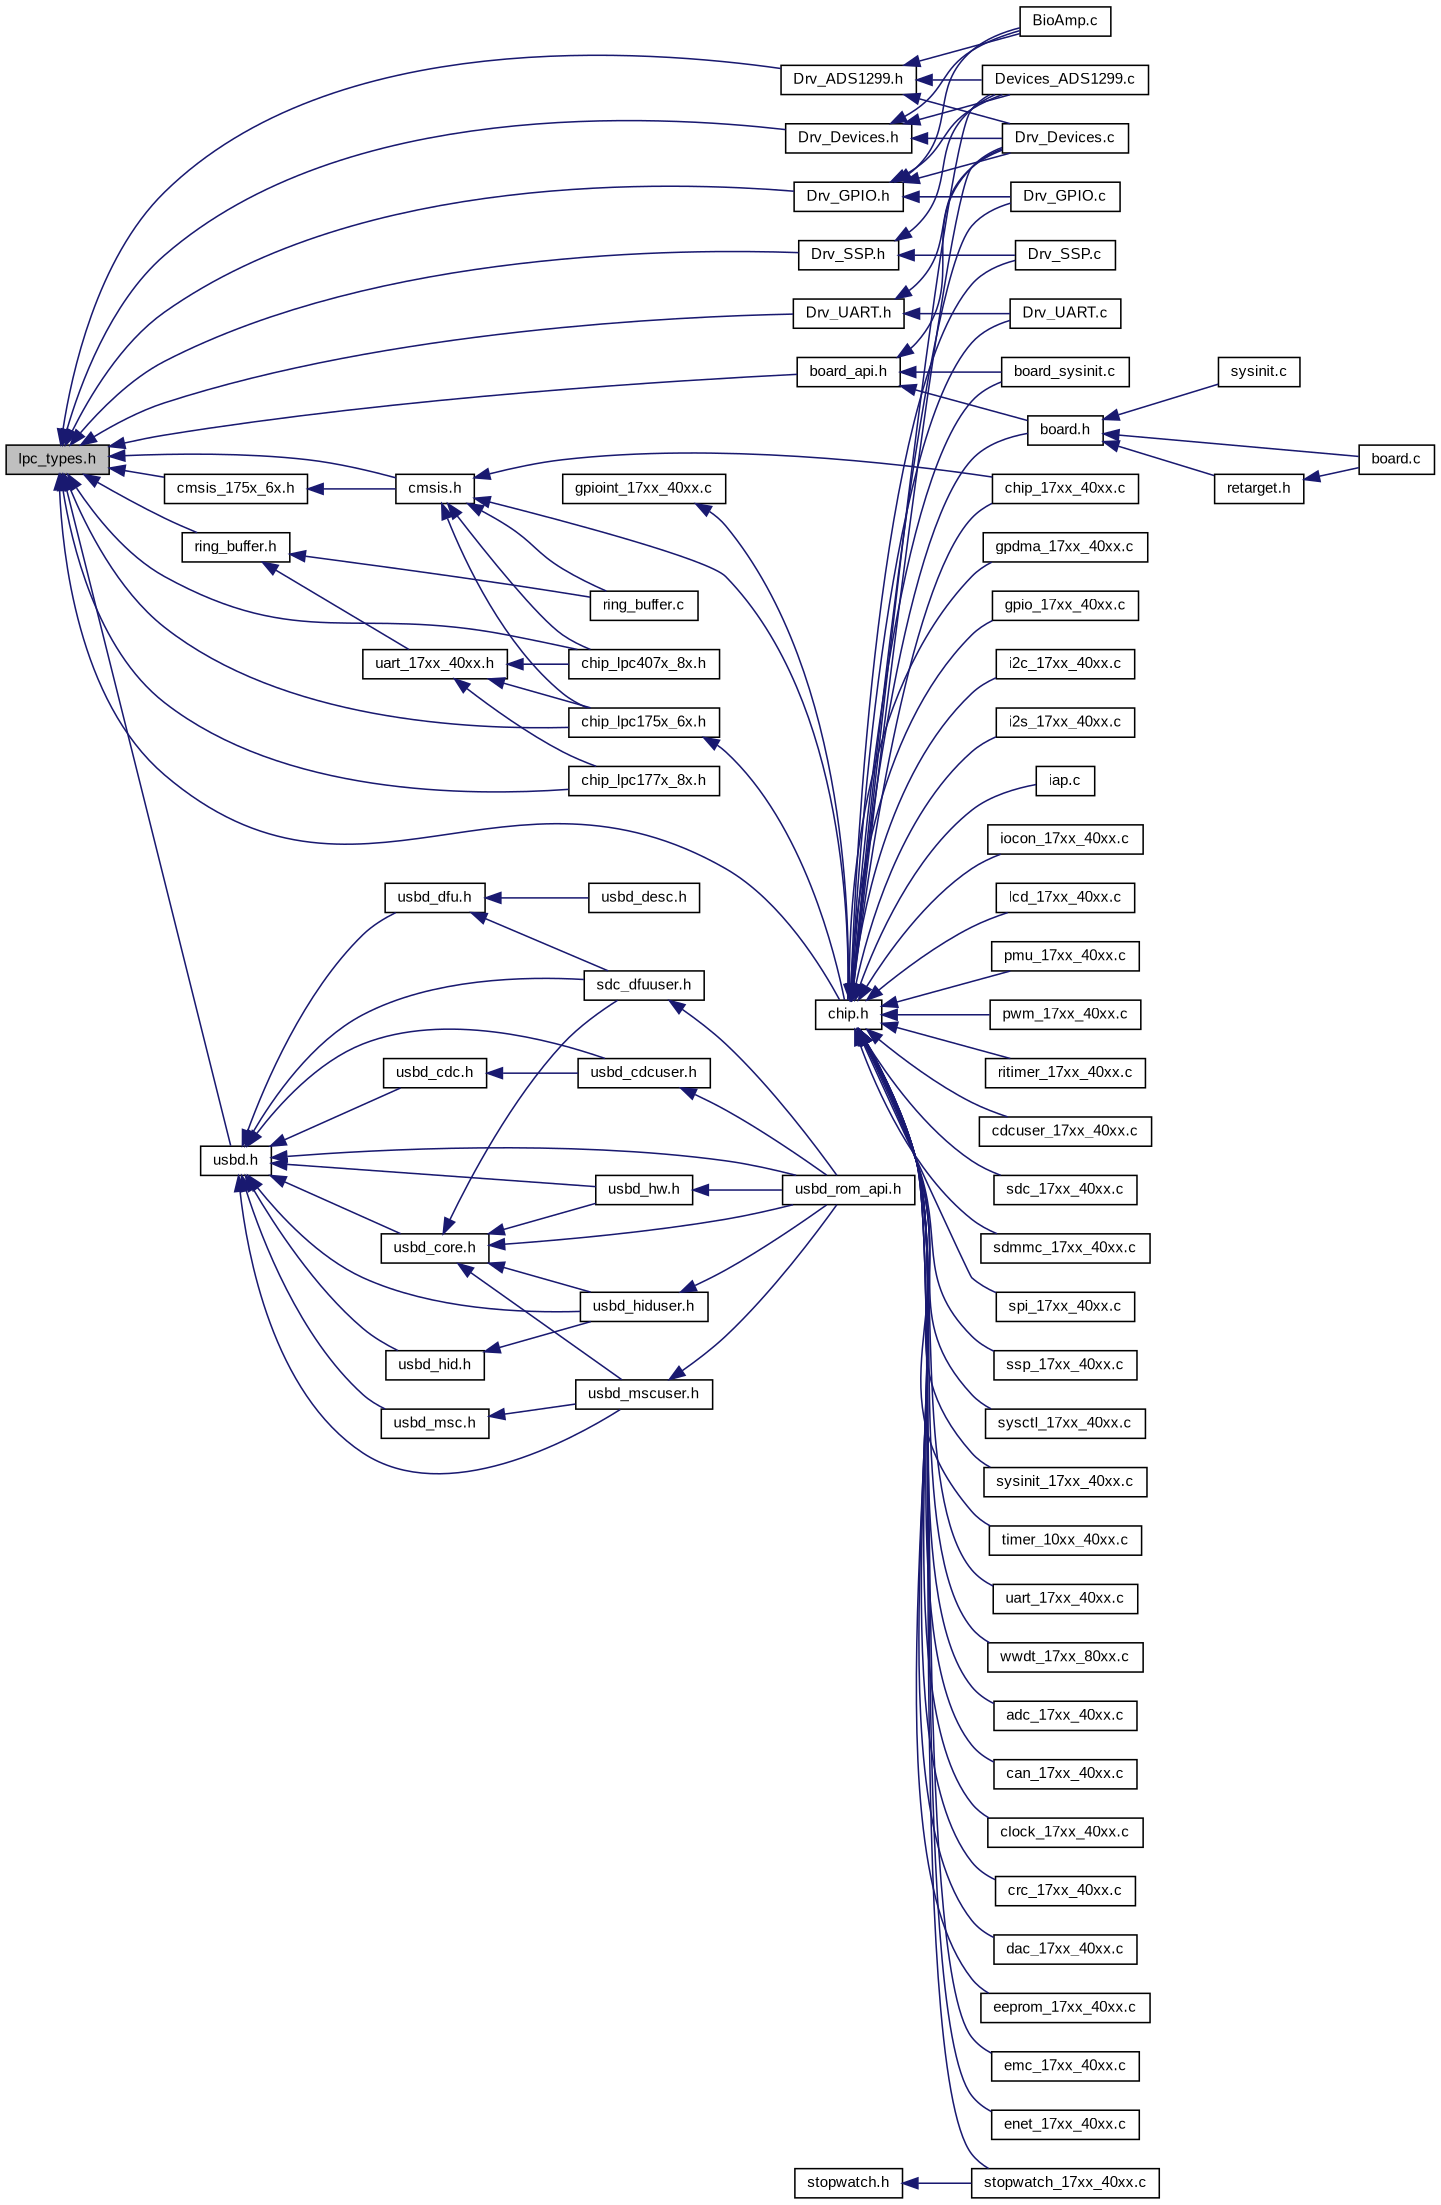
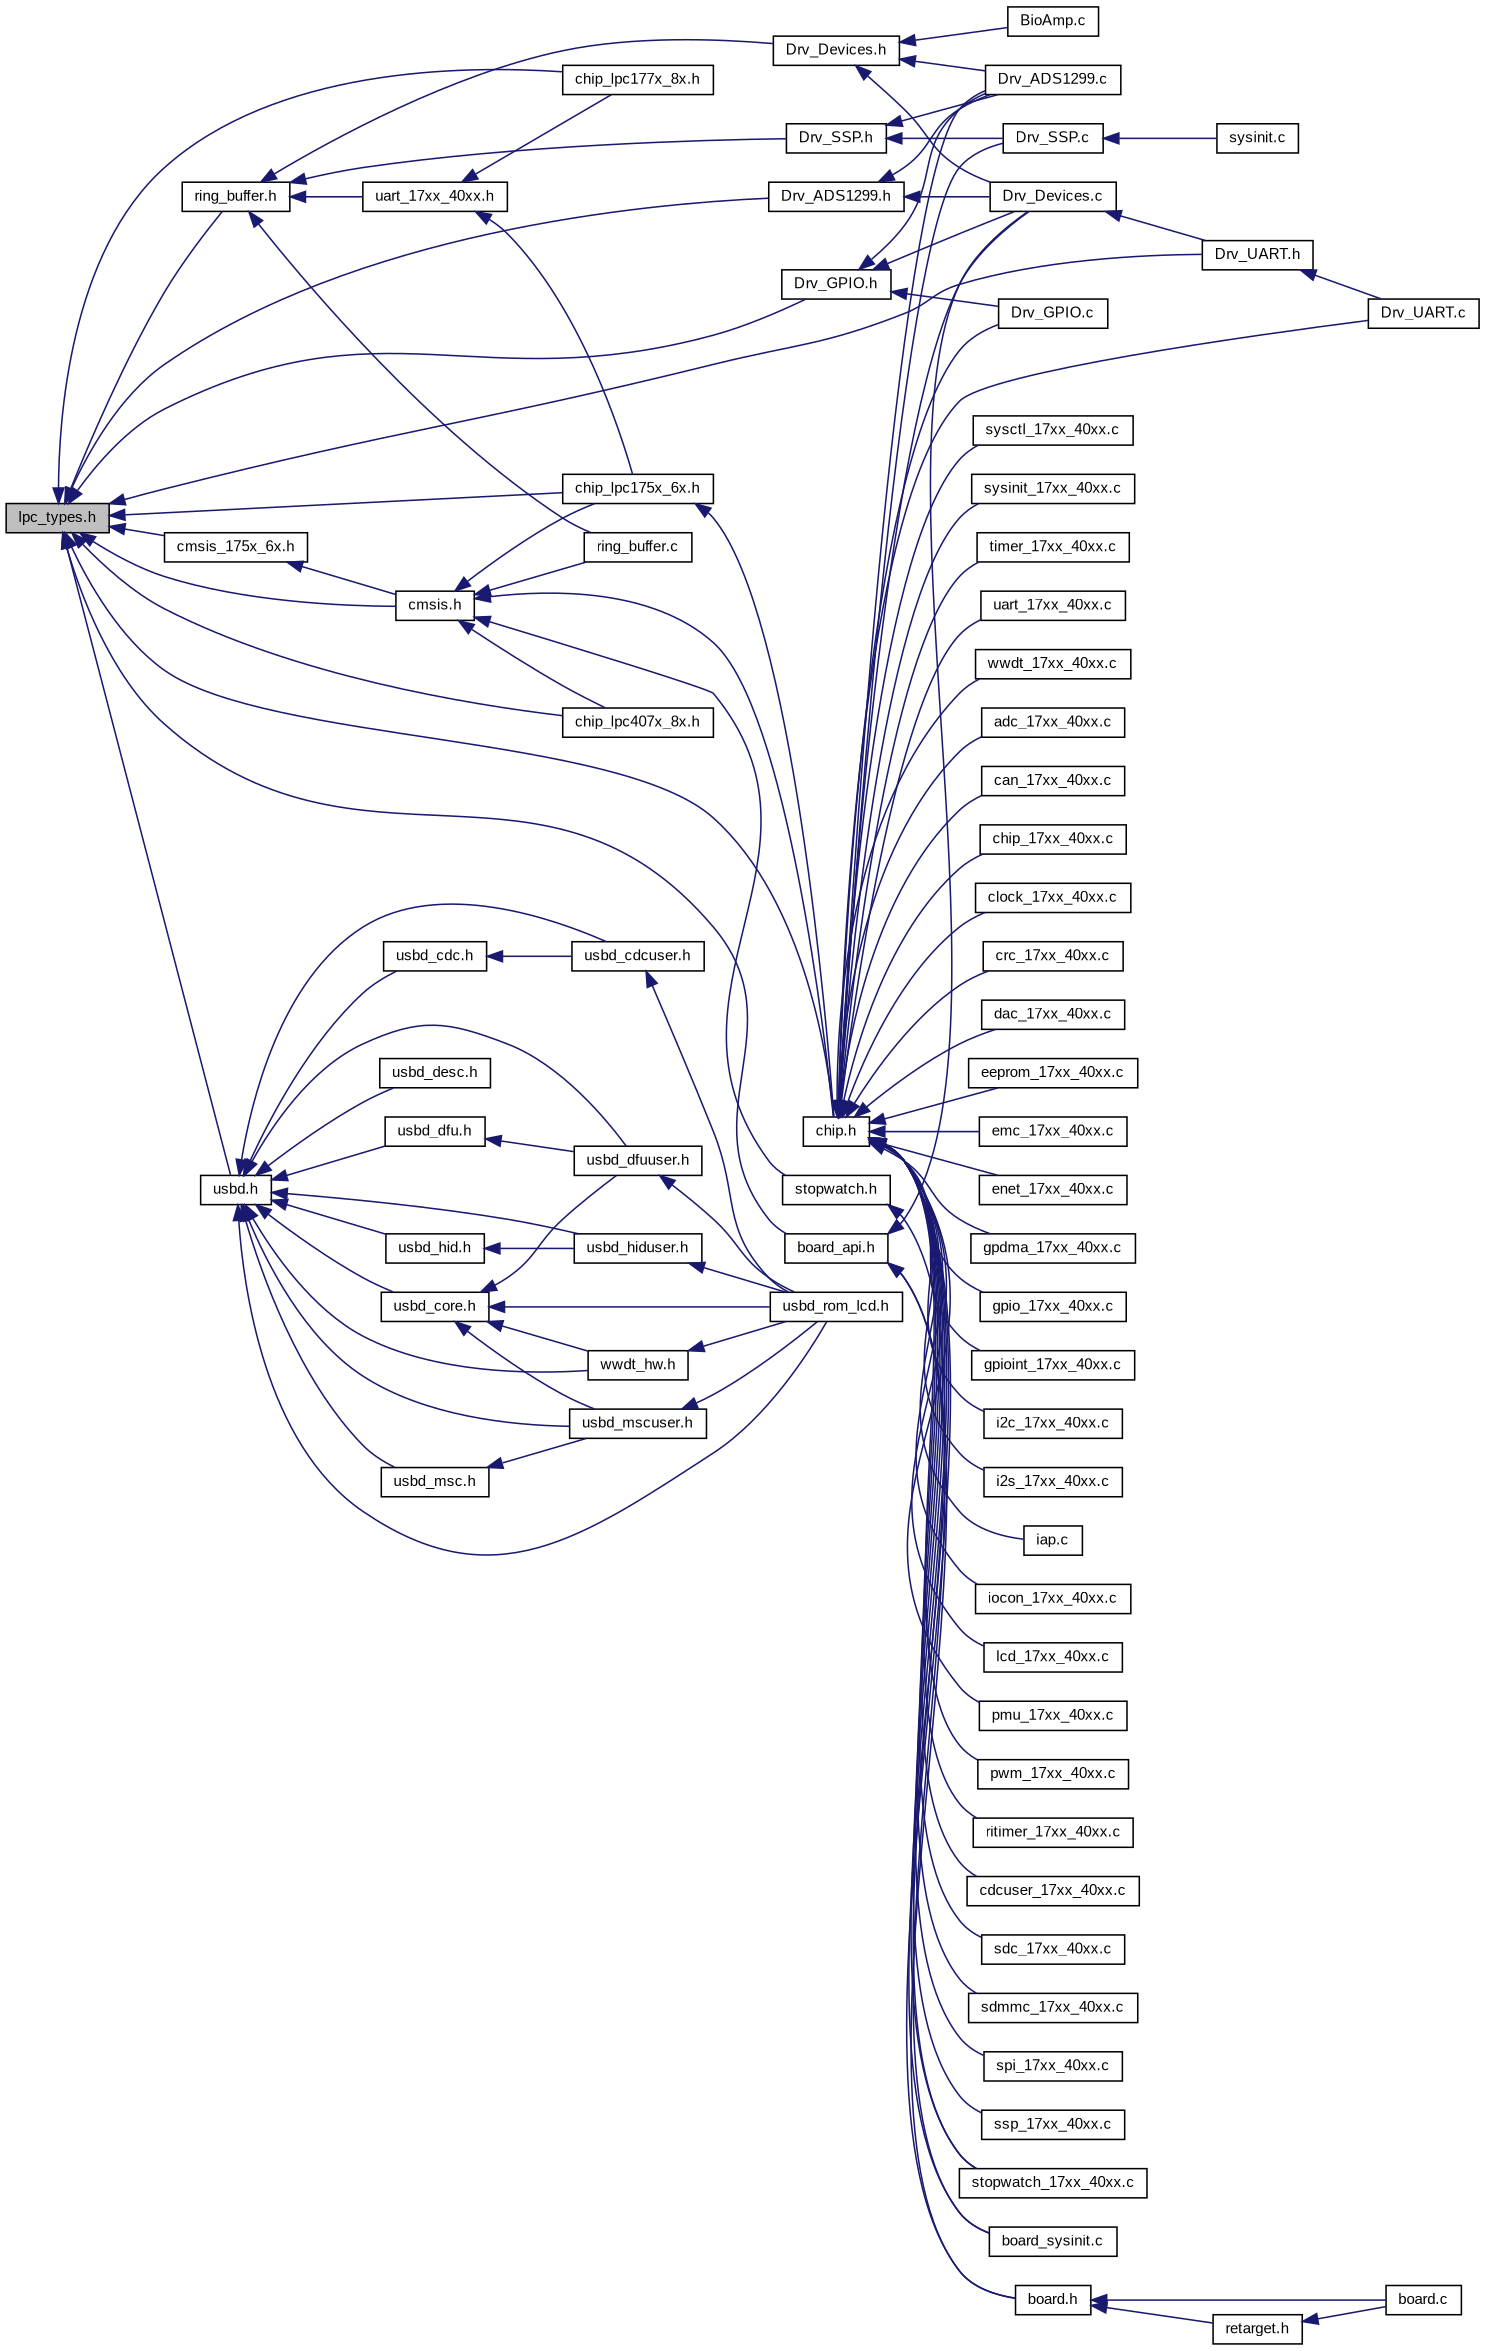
(955, 51) -> none
(1065, 80) -> (1053, 80)
(947, 92) -> none
(363, 155) -> (525, 60)
(946, 213) -> (1163, 228)
(420, 279) -> (545, 149)
(1168, 399) -> (1168, 138)
(741, 454) -> (760, 821)
(546, 664) -> none
(817, 716) -> (930, 1249)
(545, 898) -> (328, 1123)
(644, 986) -> (638, 1161)
(644, 1190) -> (638, 1365)
(849, 1190) -> (836, 1307)
(547, 1280) -> none
(1065, 1541) -> (1053, 547)
(1065, 1657) -> (1053, 664)
